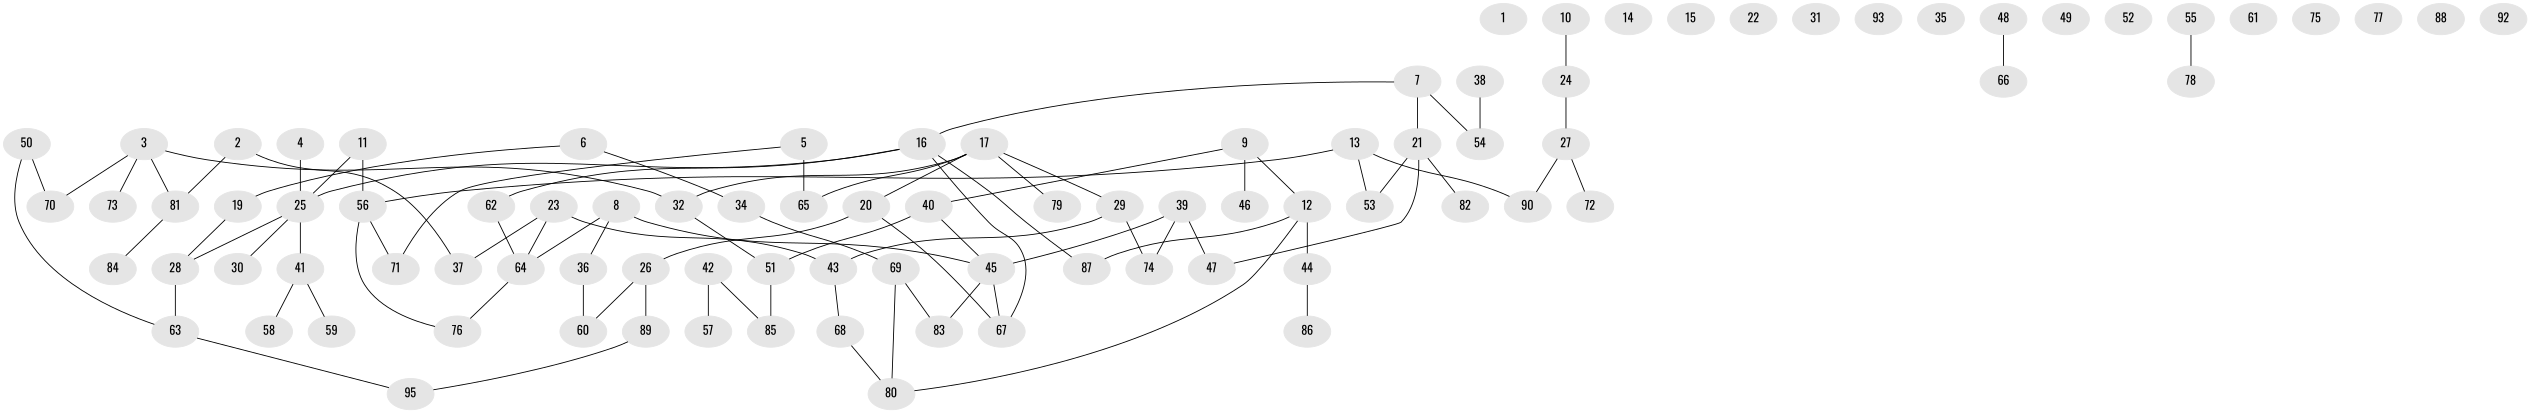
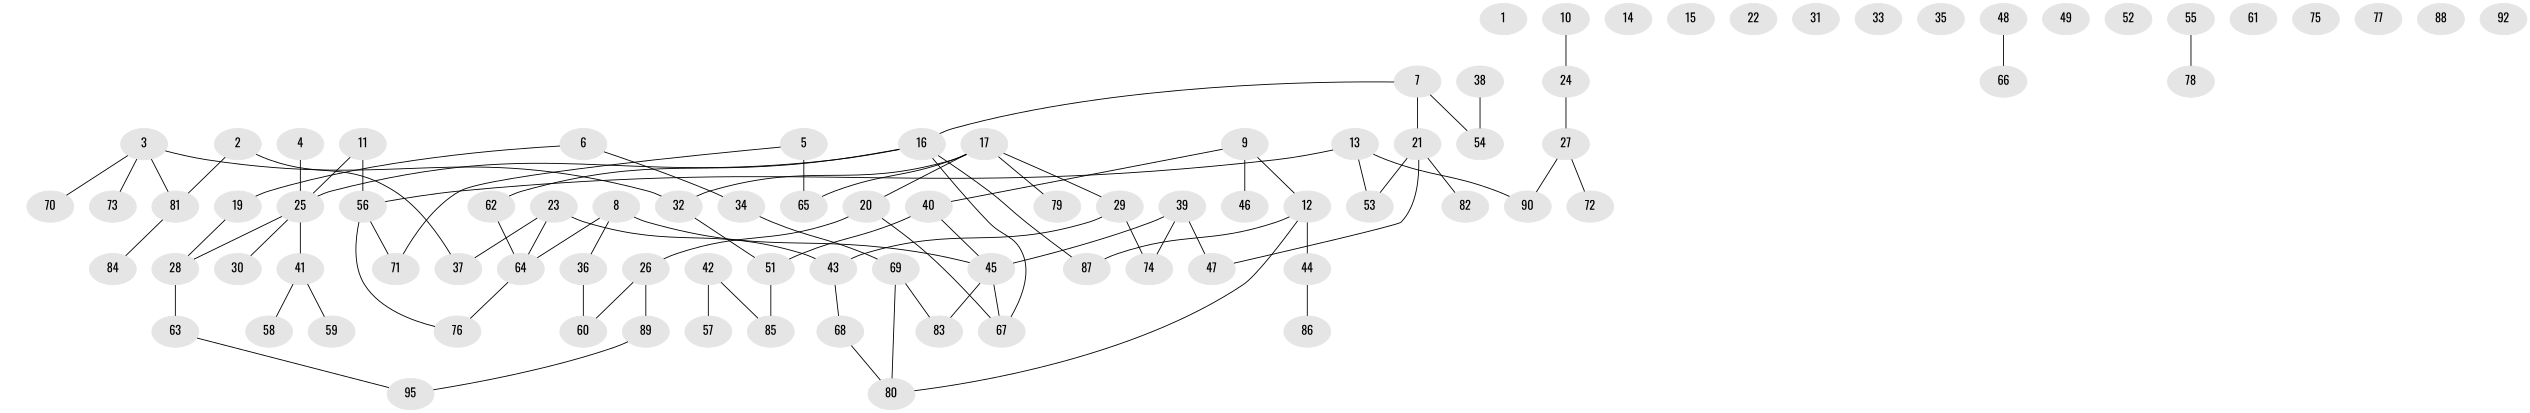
(1878, 19) -> (1878, 19)
(27, 144) -> none
